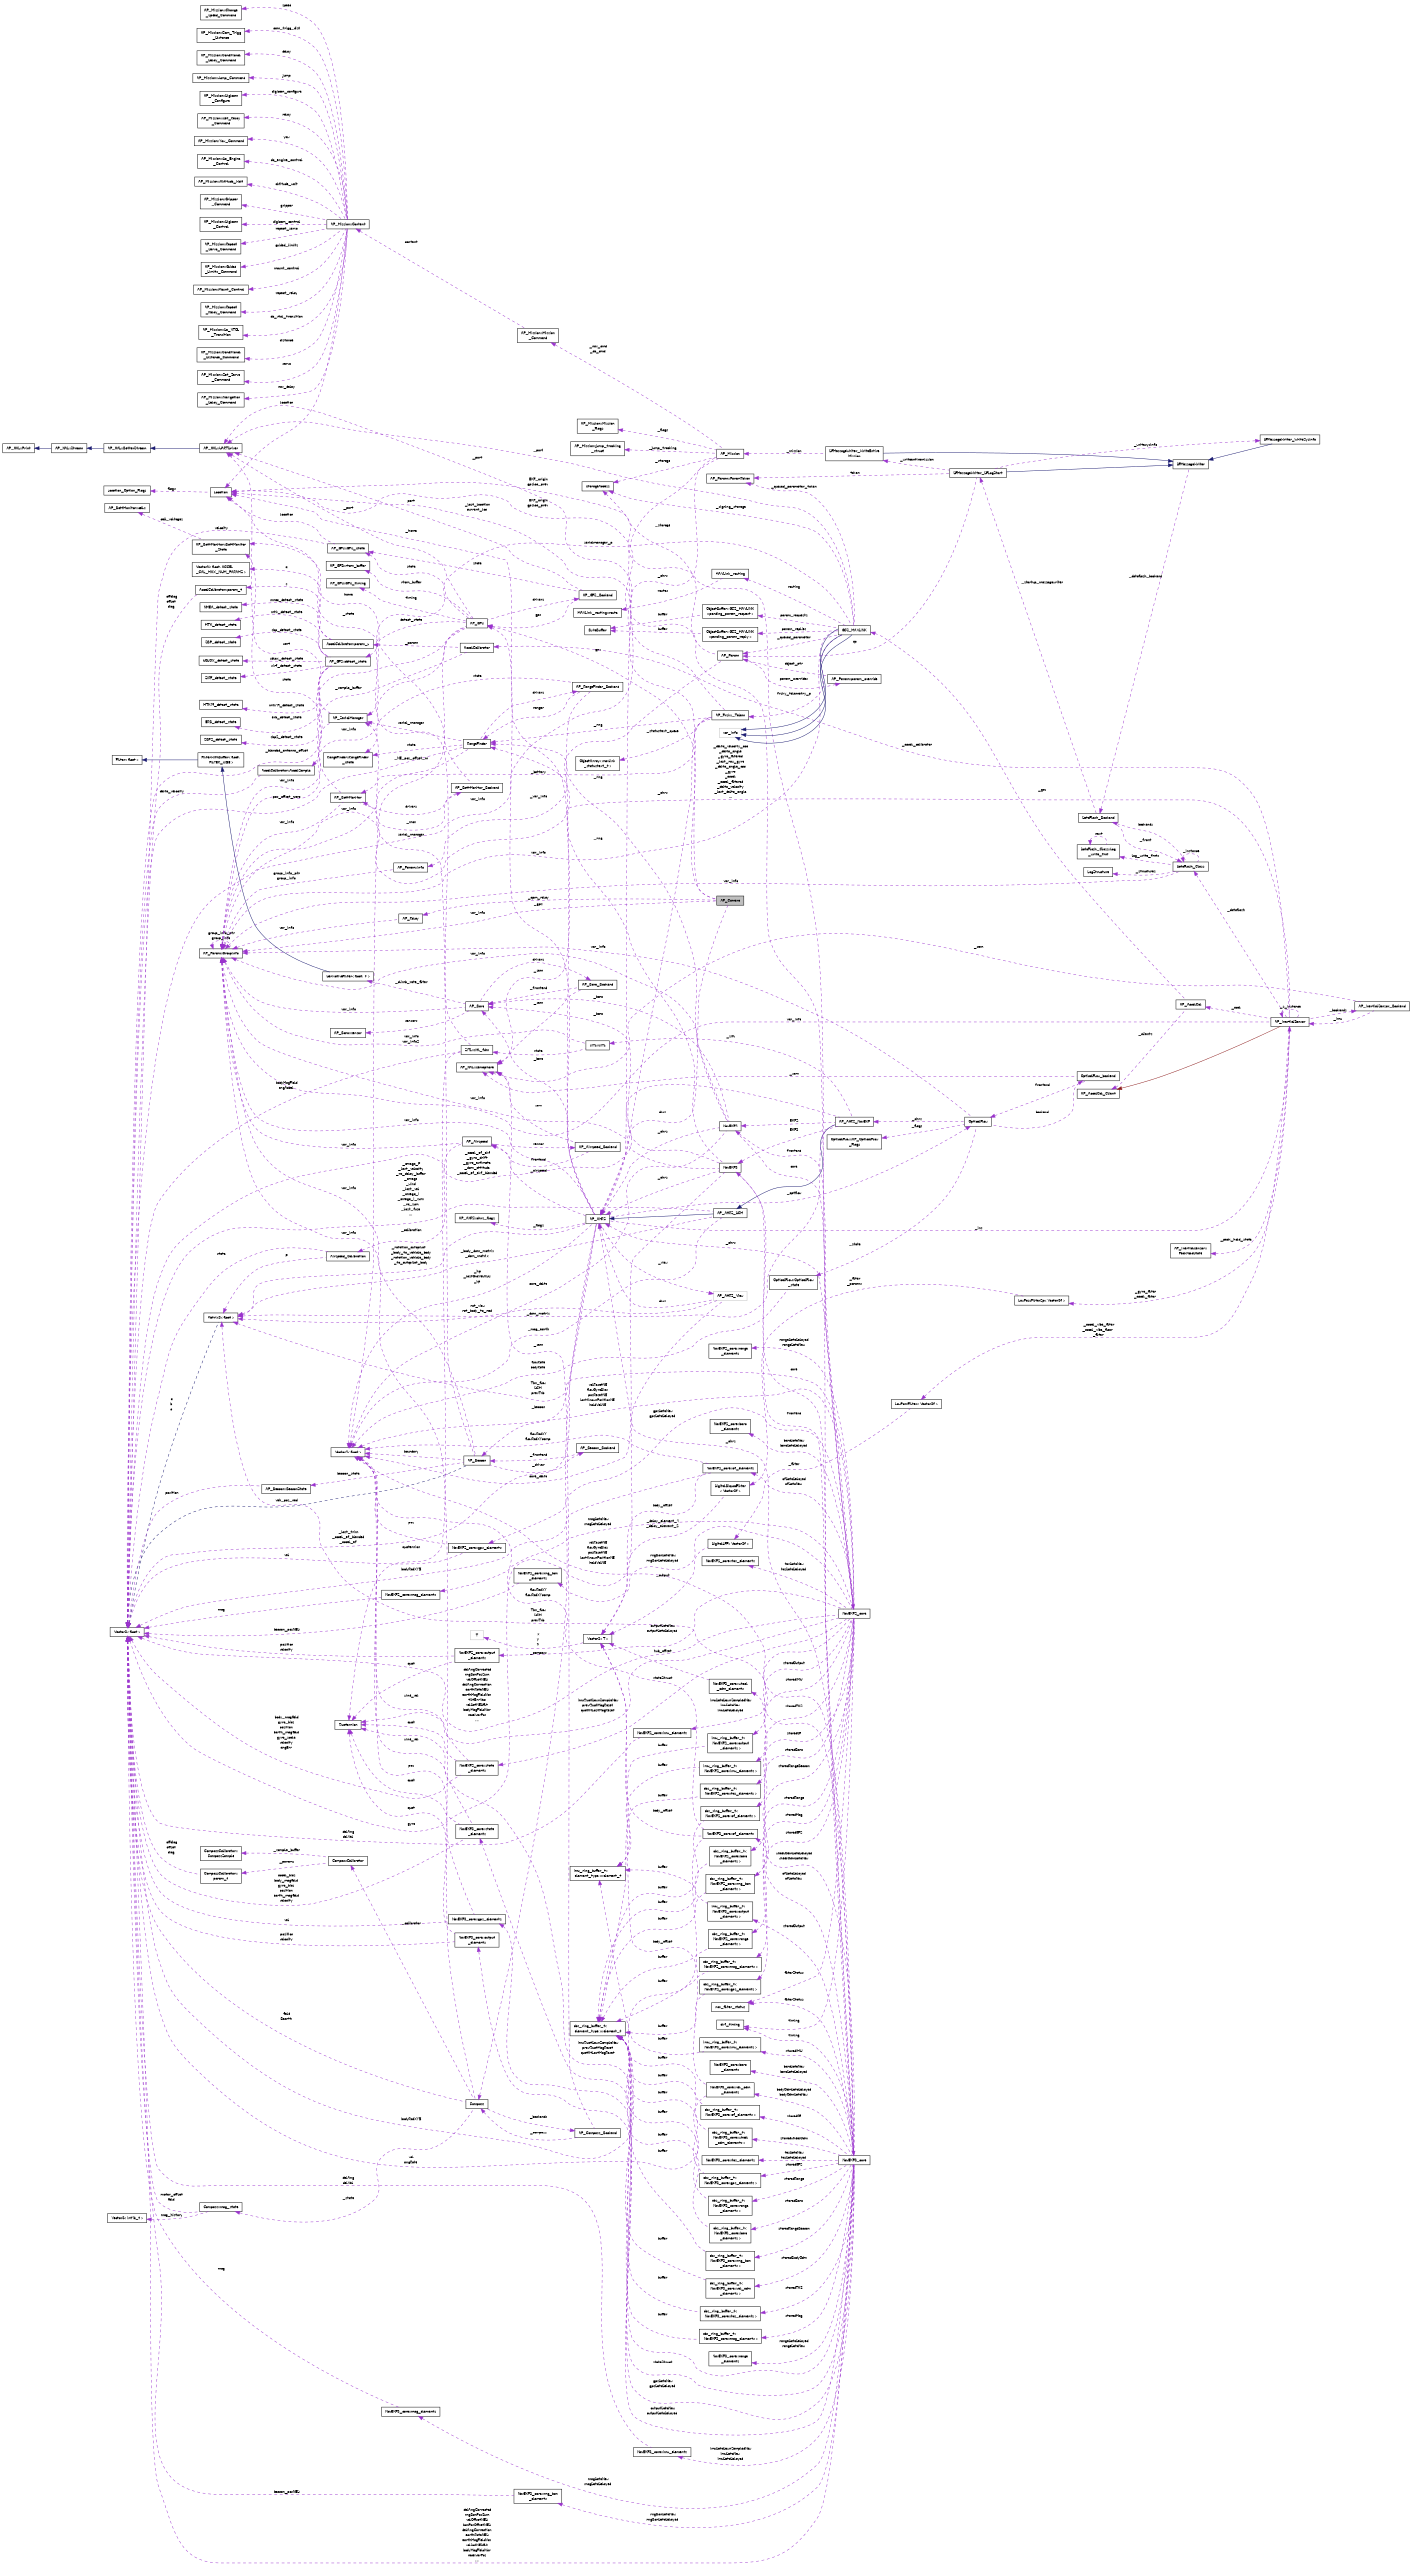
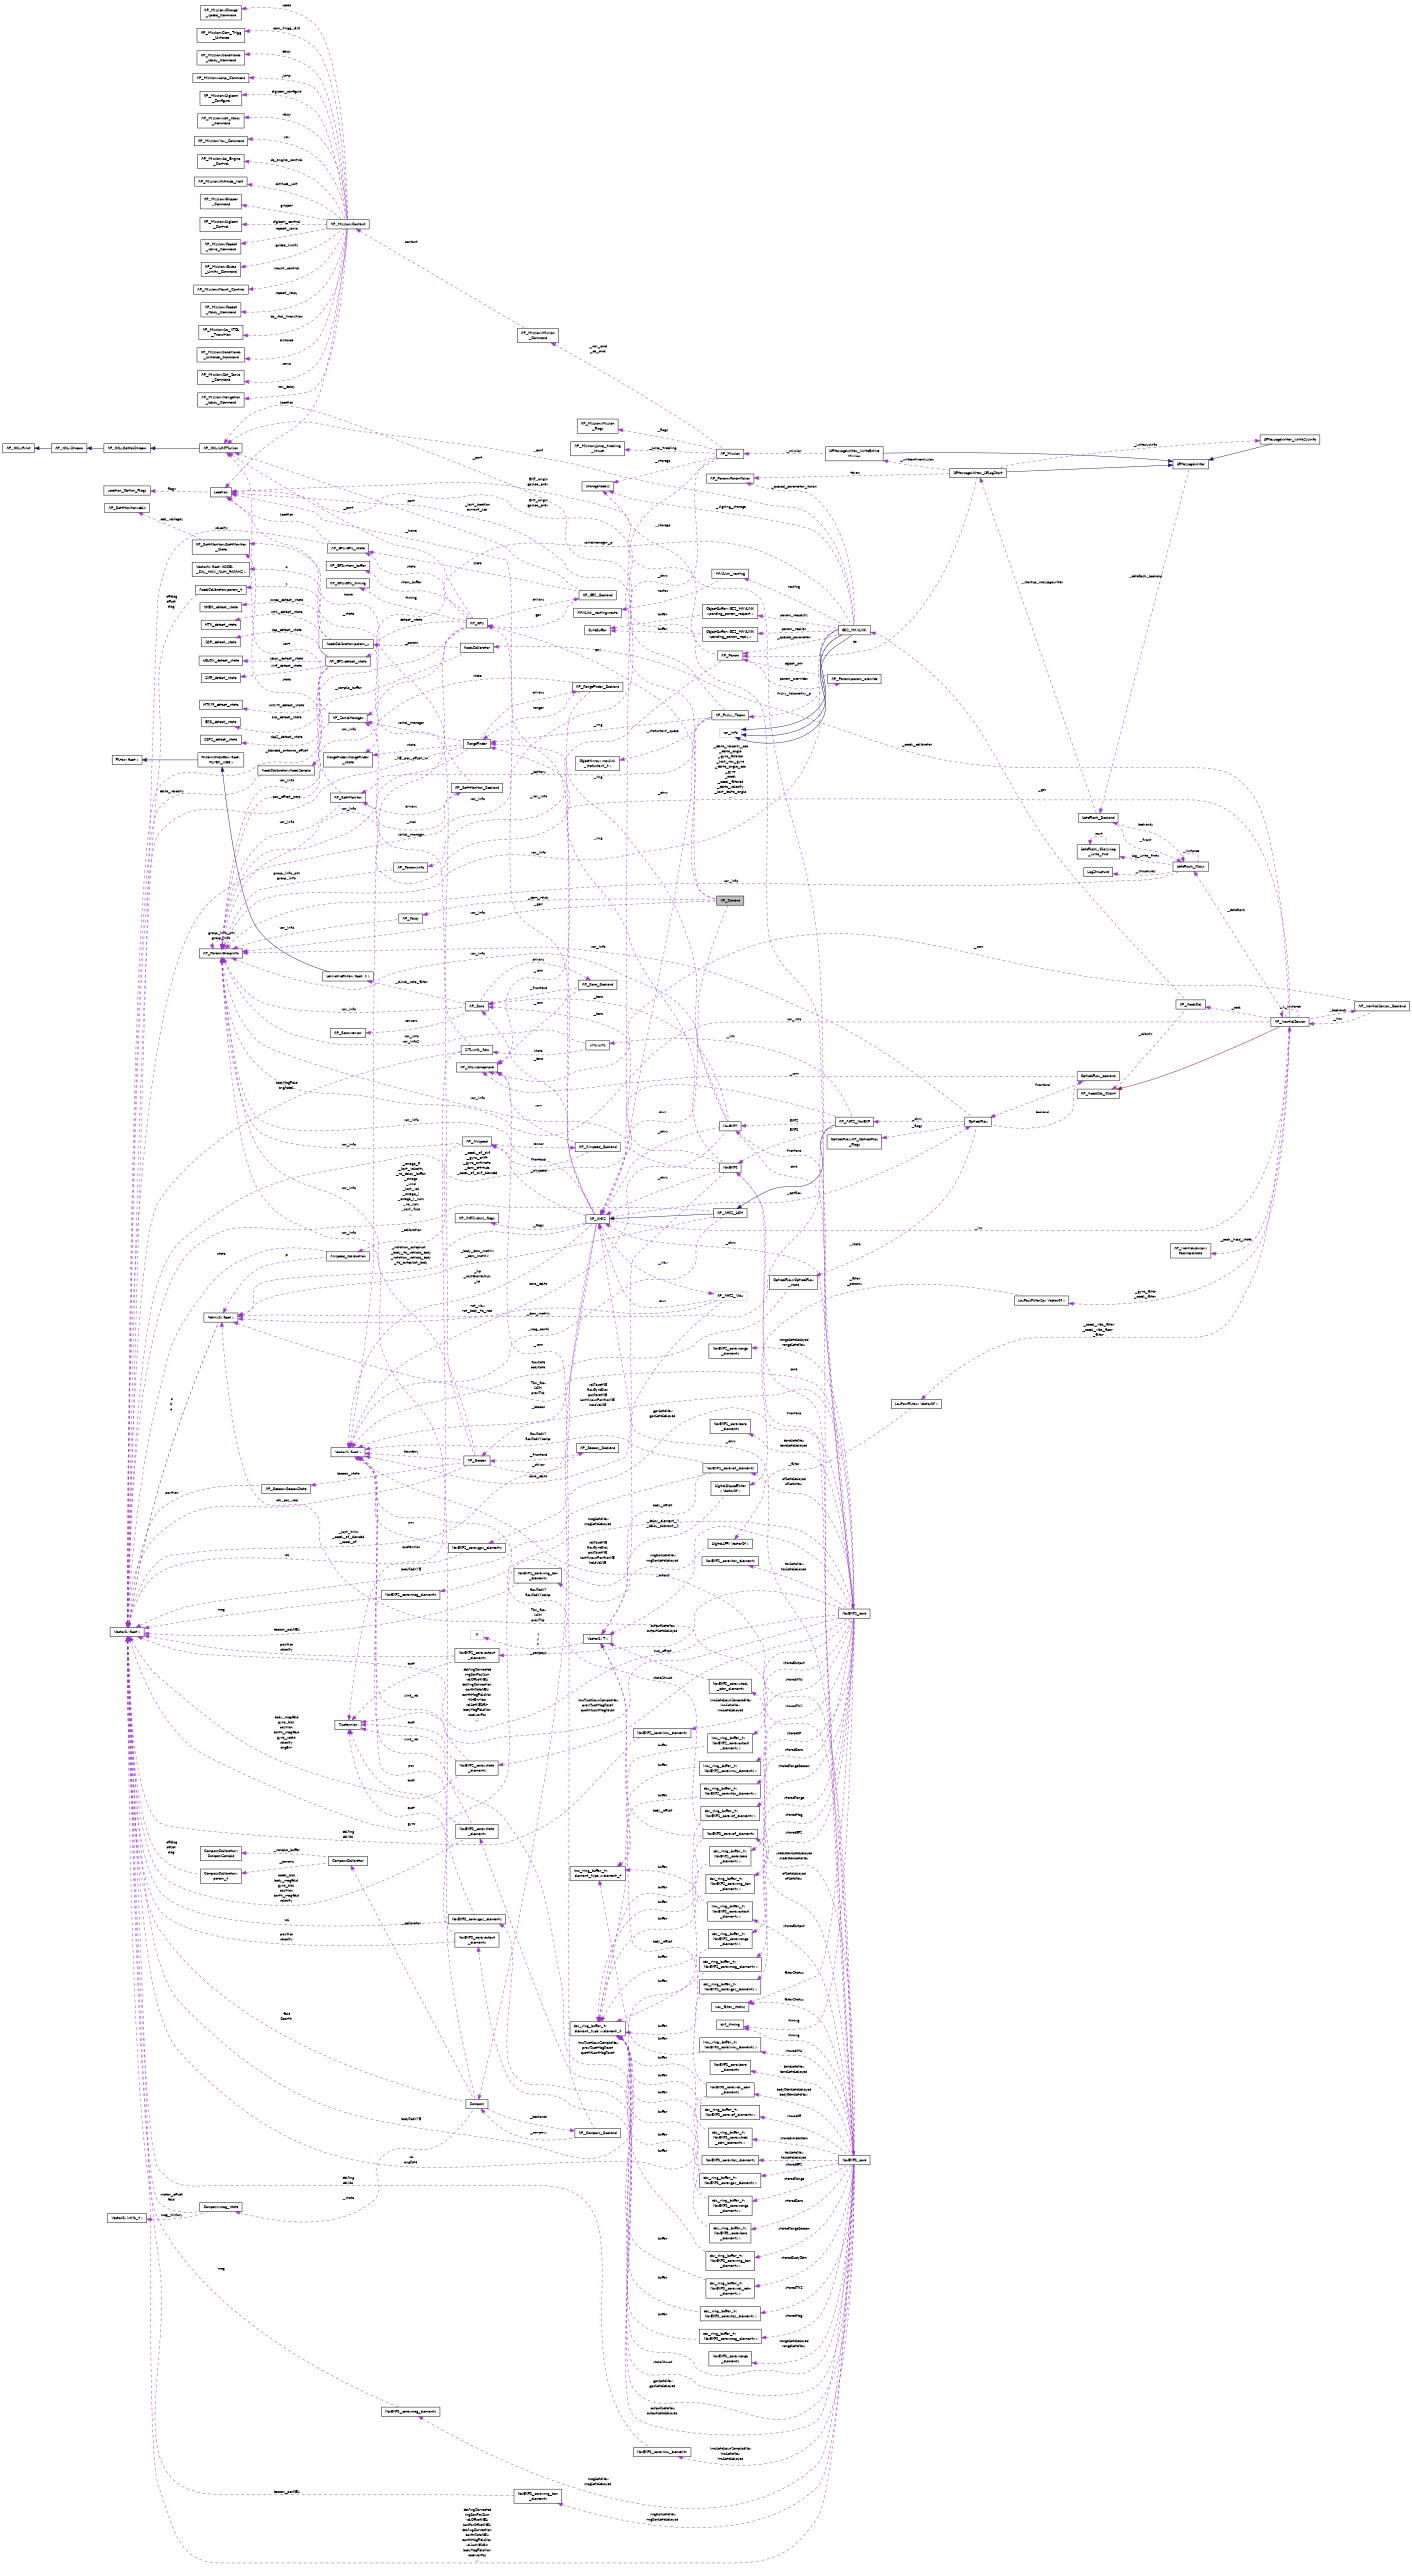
(264, 1507) -> (264, 1507)
